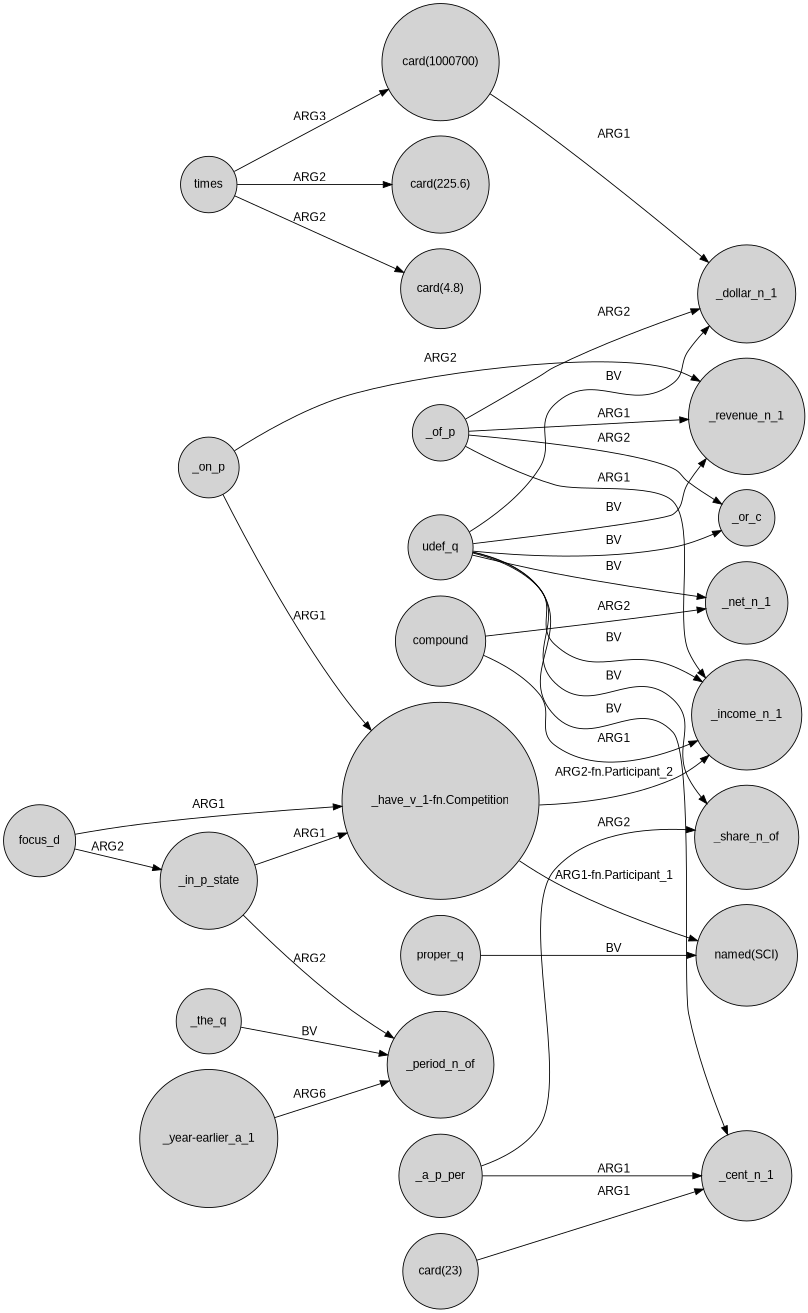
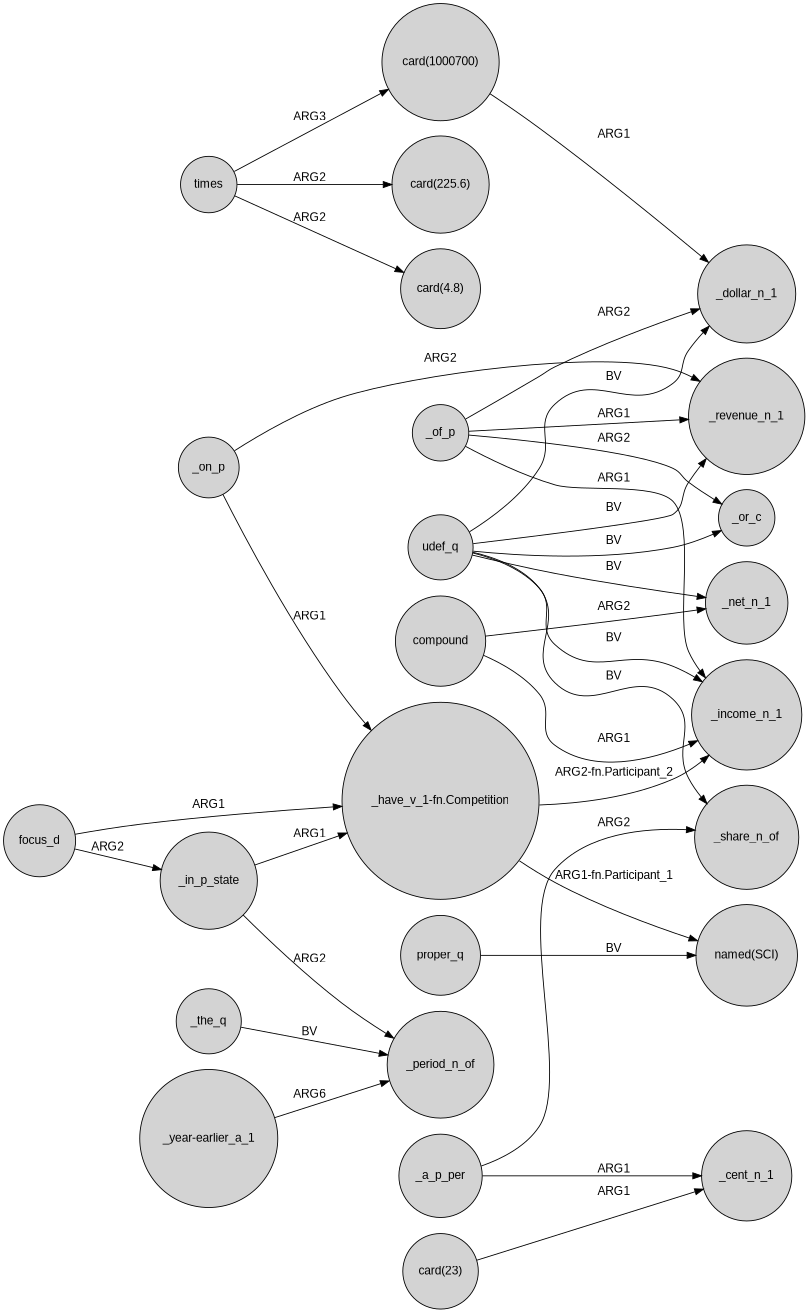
(683, 781) -> none
